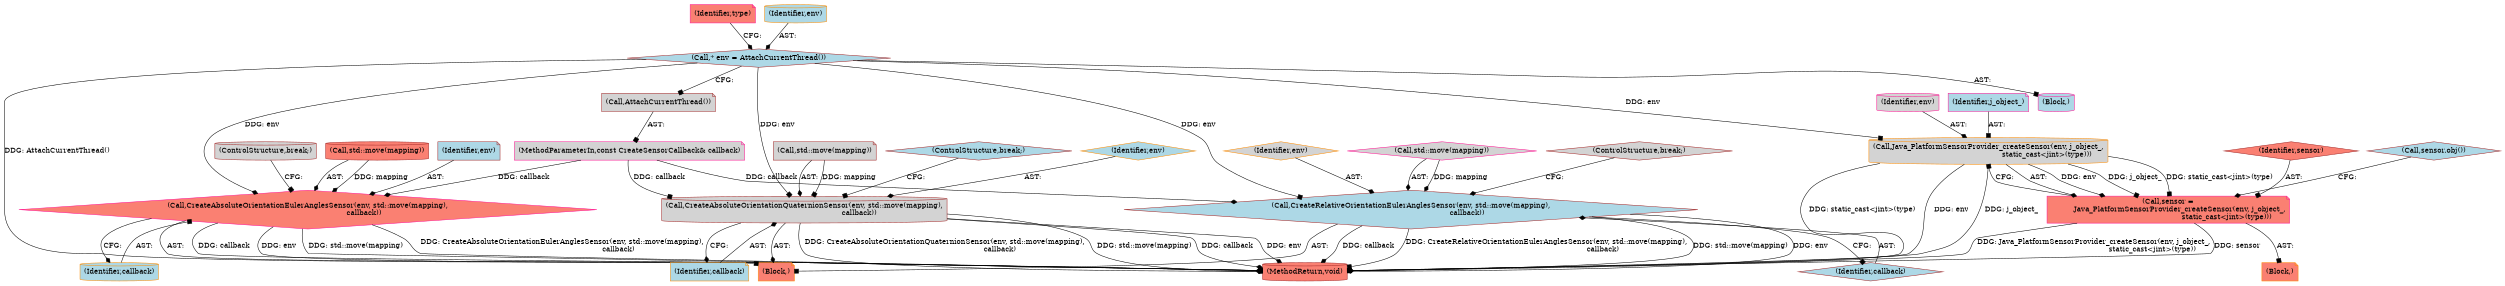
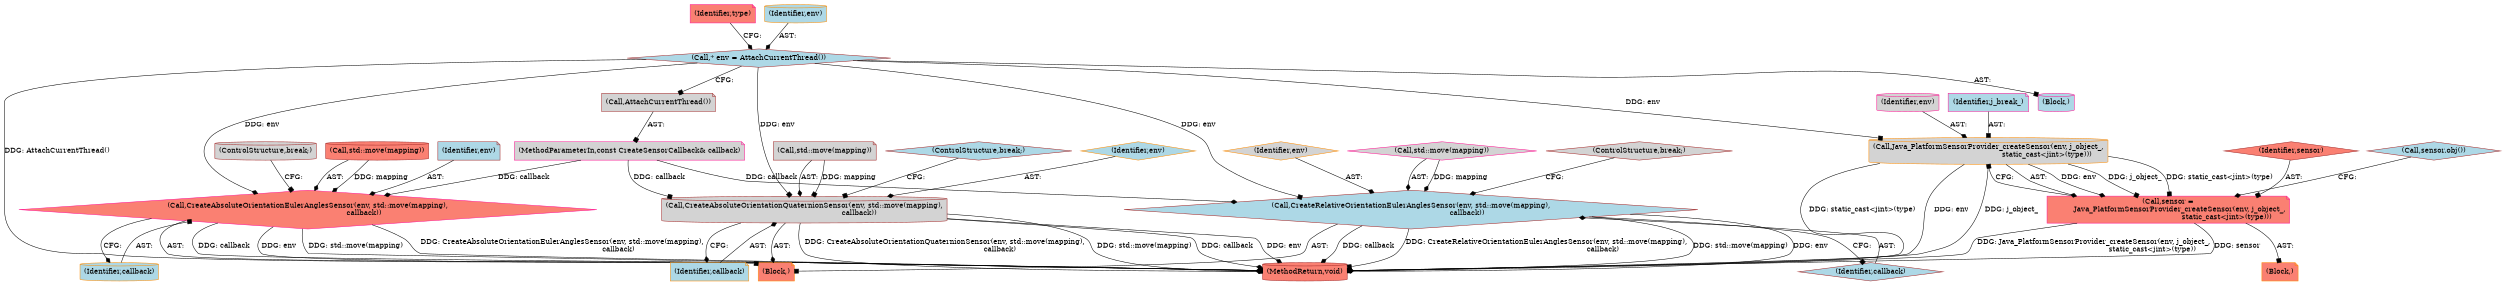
(1988, 102) -> (1988, 102)
